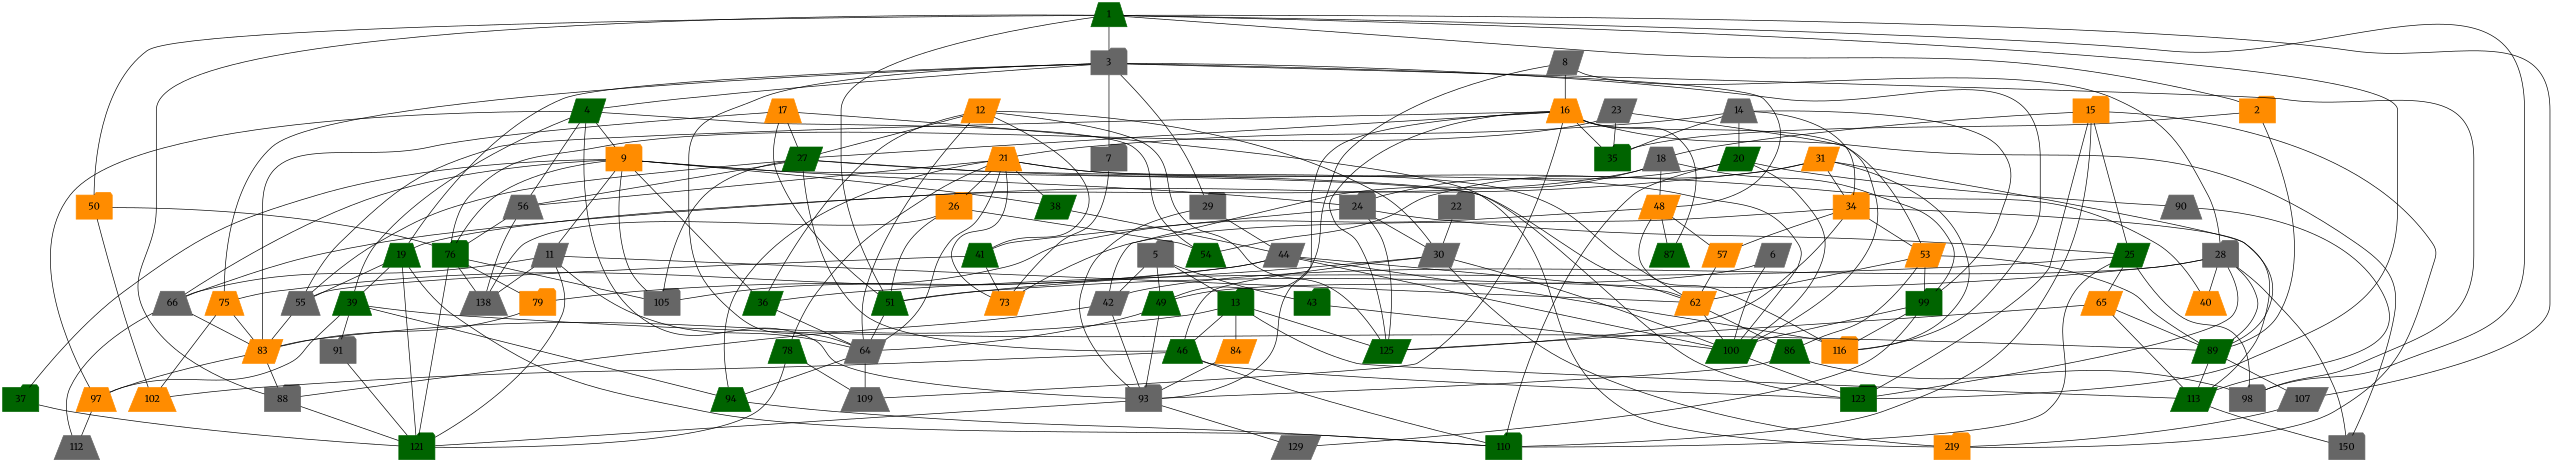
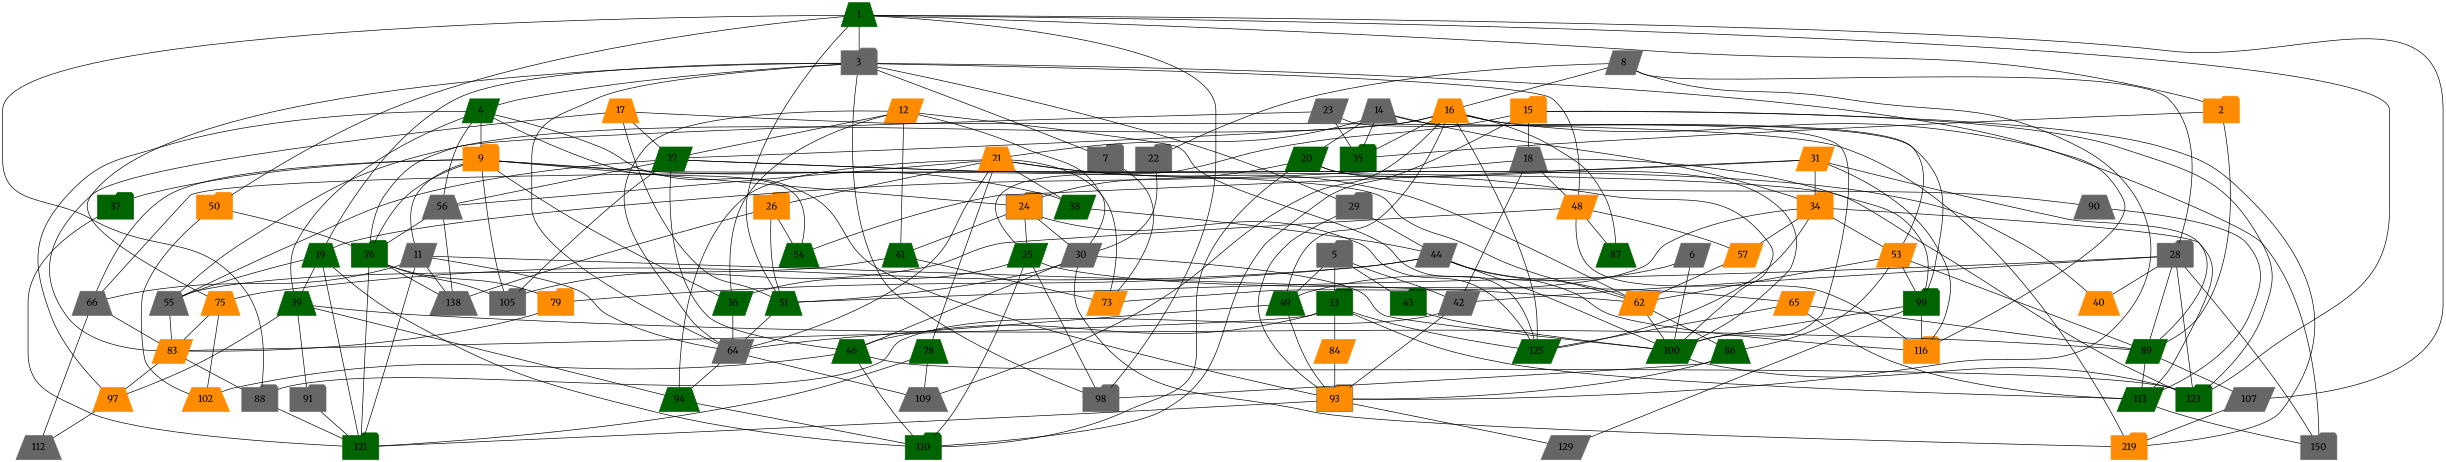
none -> (1374, 84)
(1357, 207) -> (1024, 207)
(1144, 399) -> (1335, 399)
